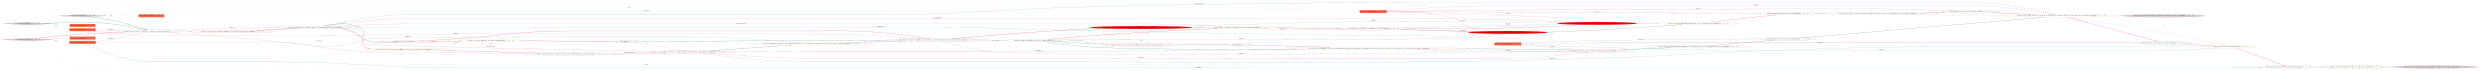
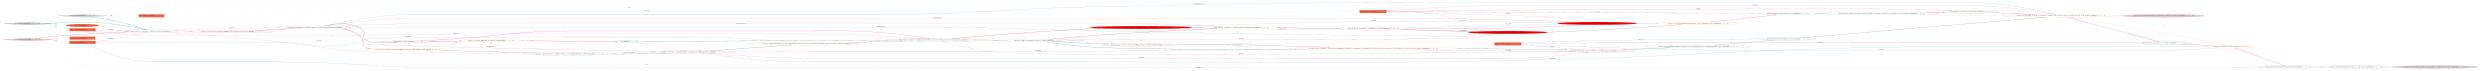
(83, 25) -> (83, 25)
